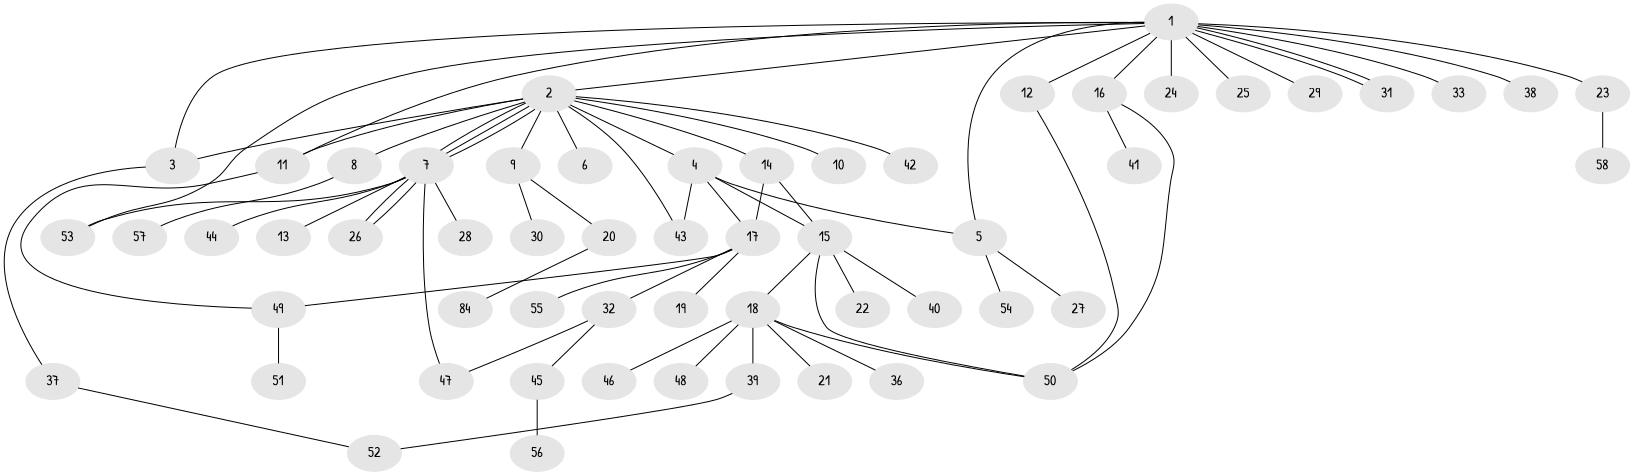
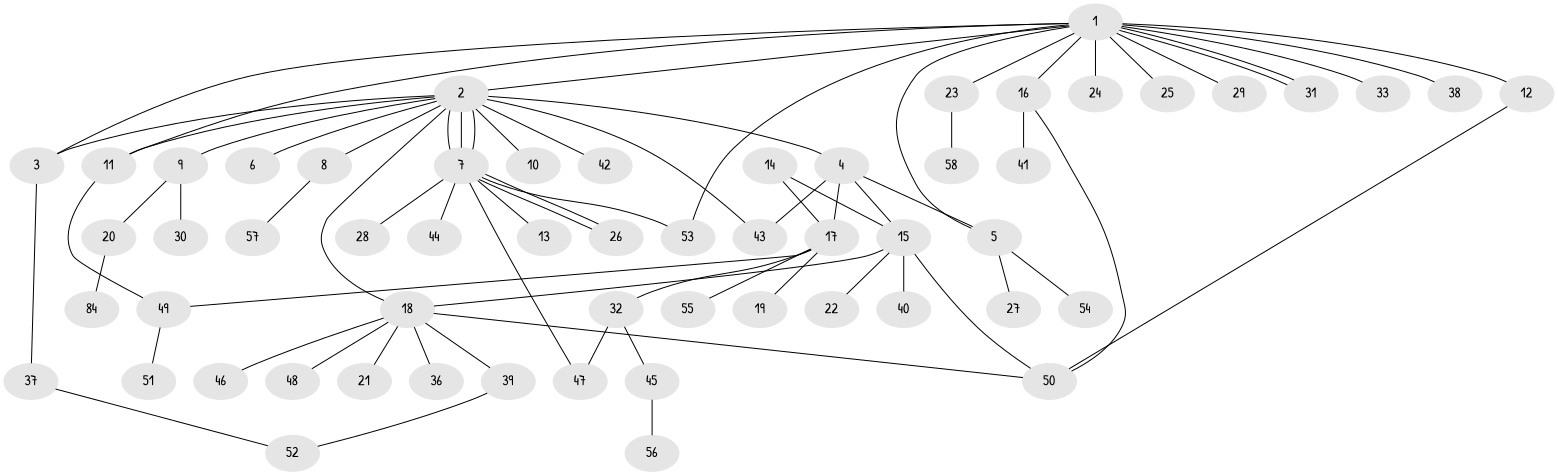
(661, 124) -> (344, 201)
